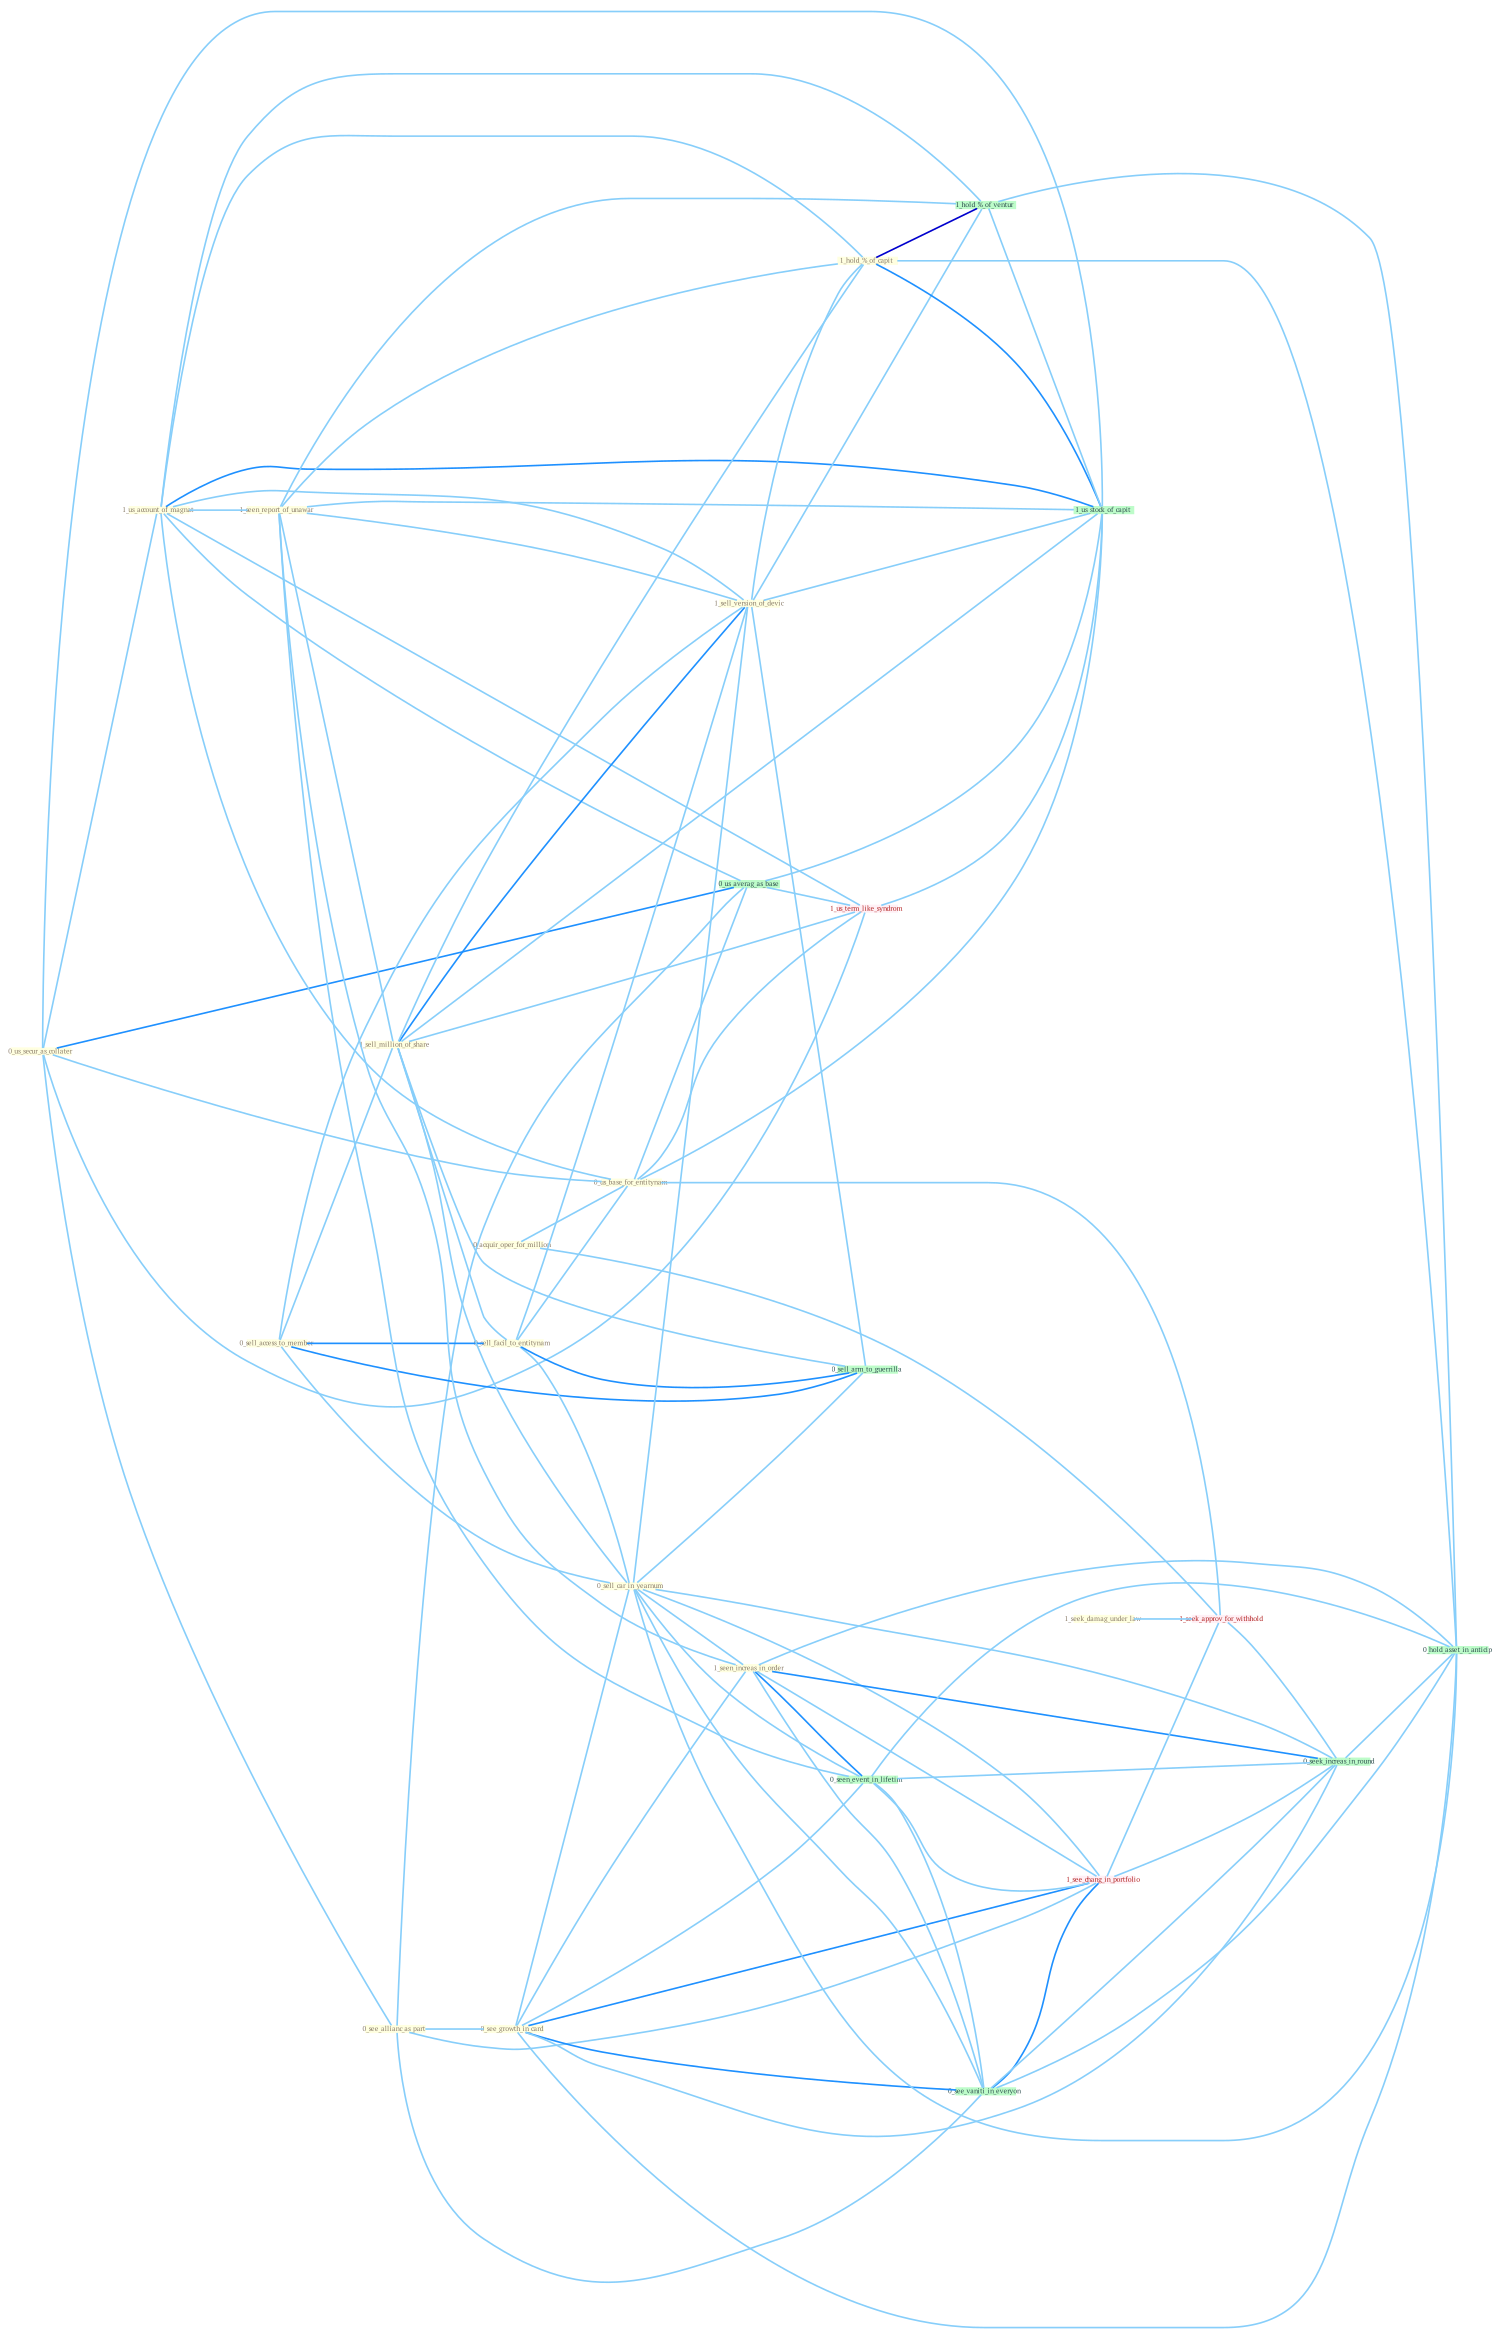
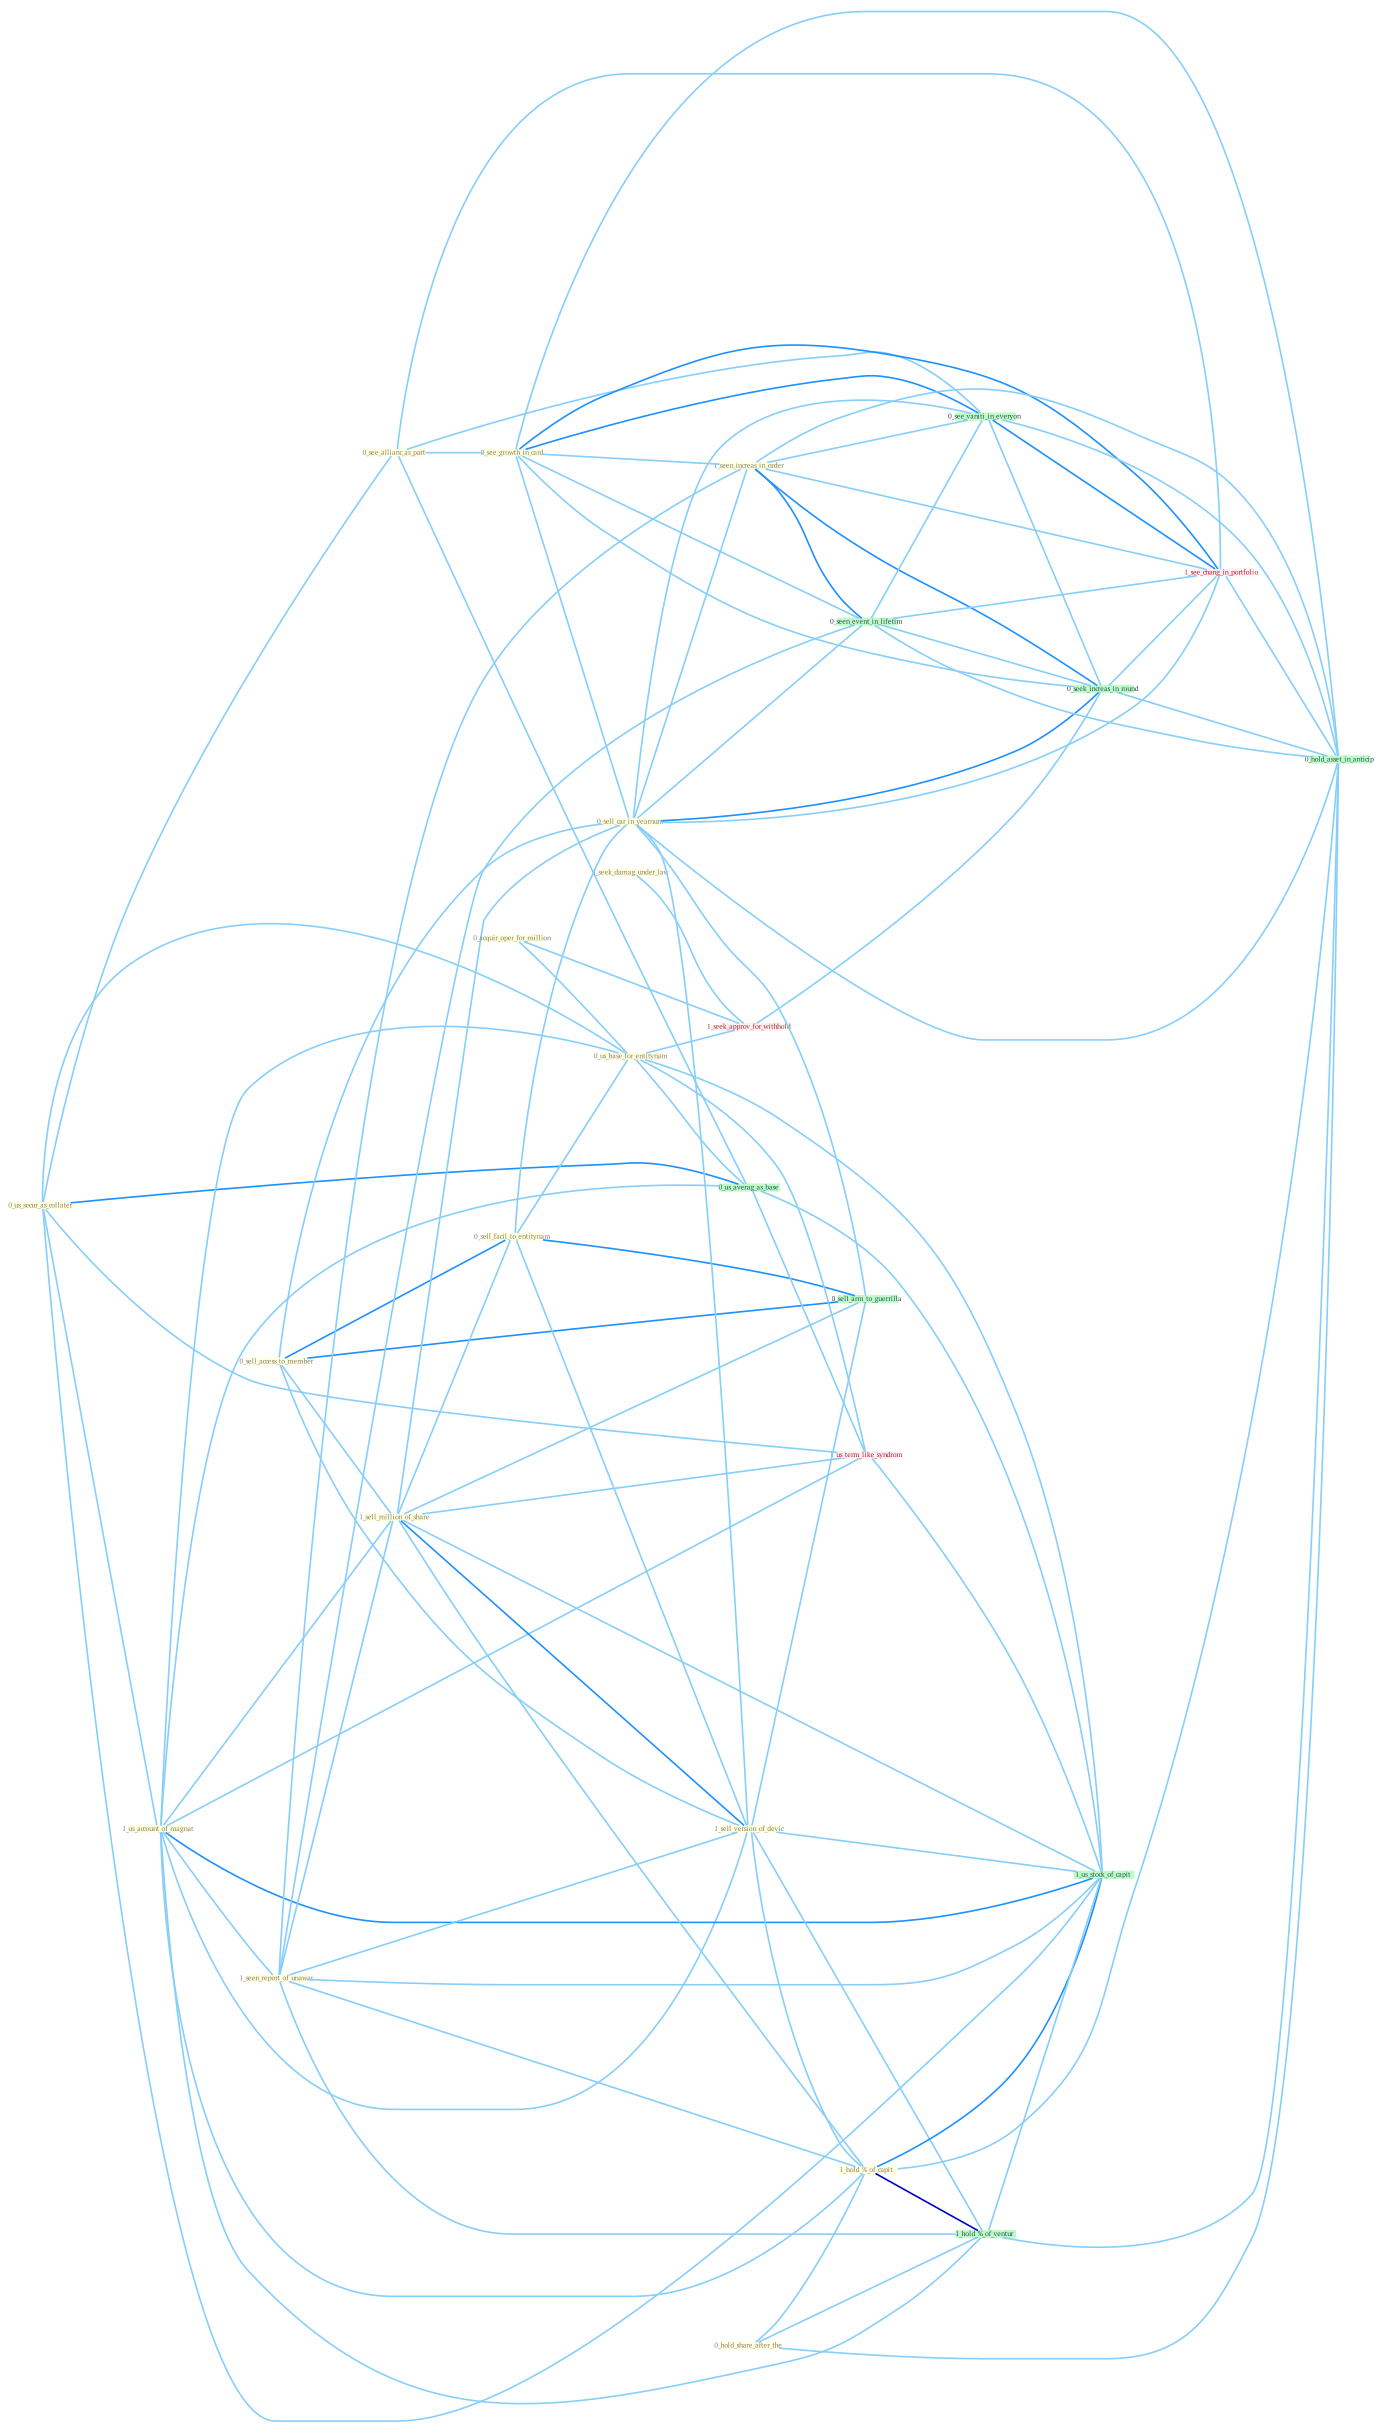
(1017, 1655) -> (891, 790)
none -> (277, 1673)
(1163, 1750) -> (1281, 666)
none -> (750, 2346)
